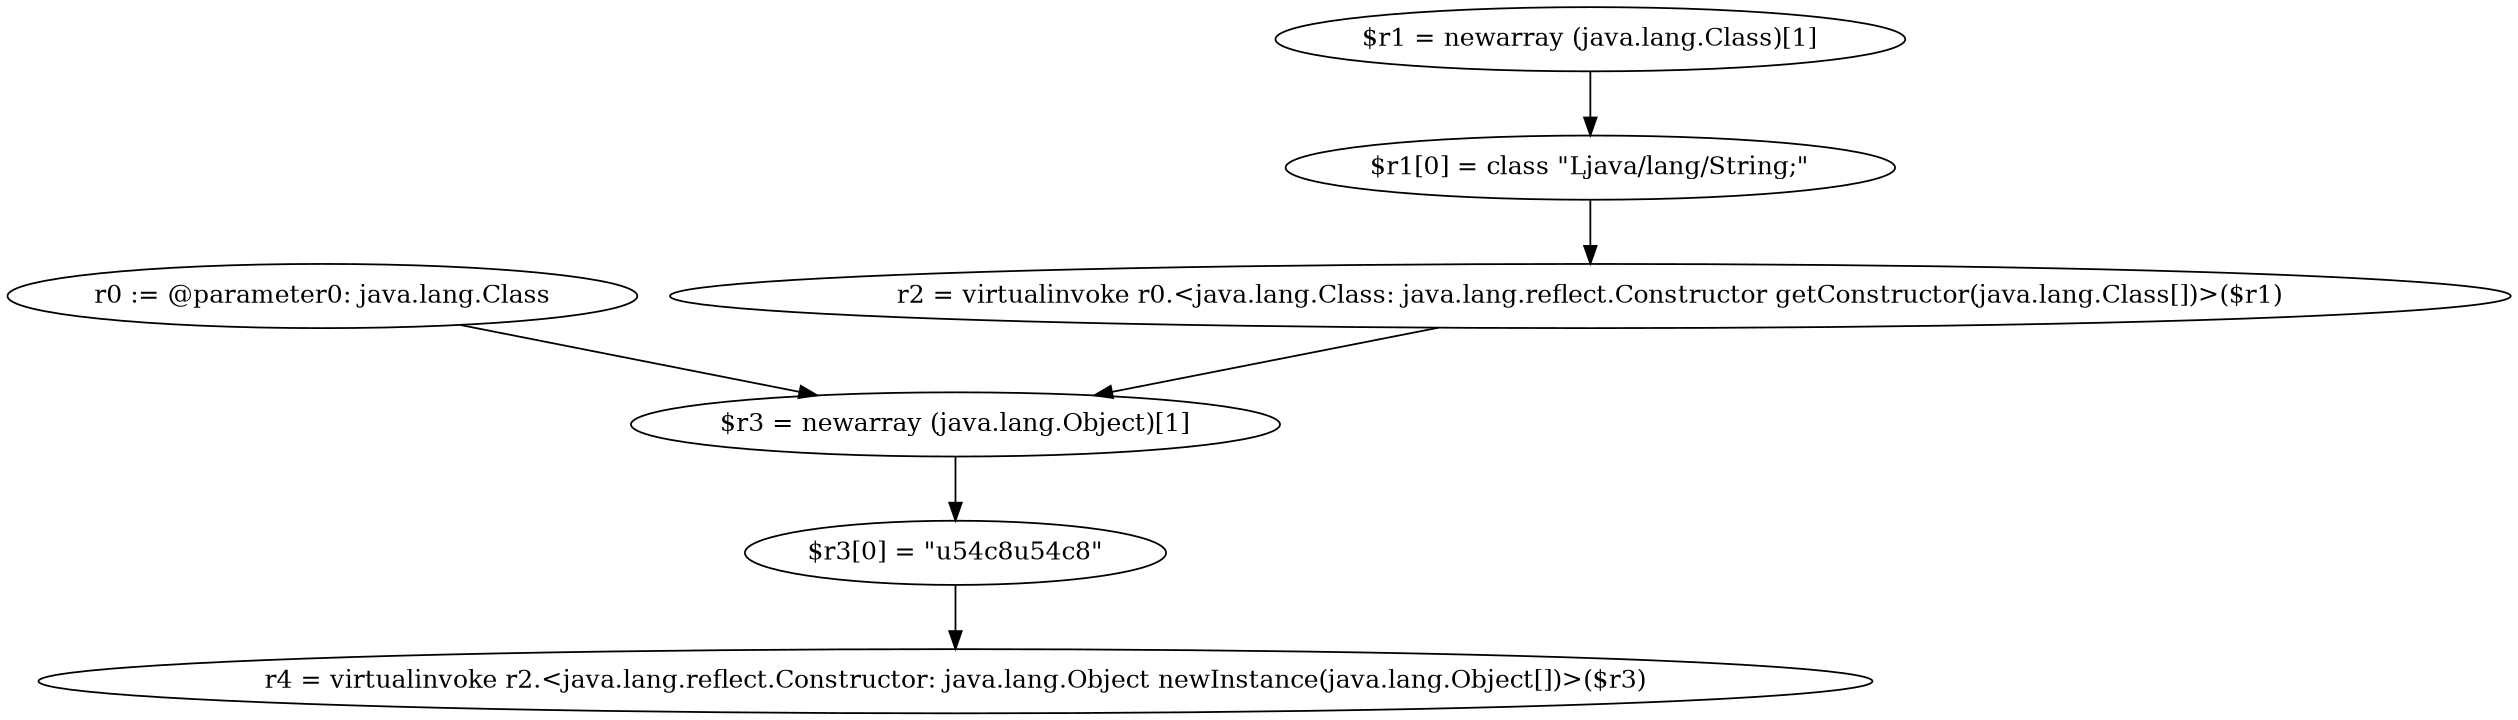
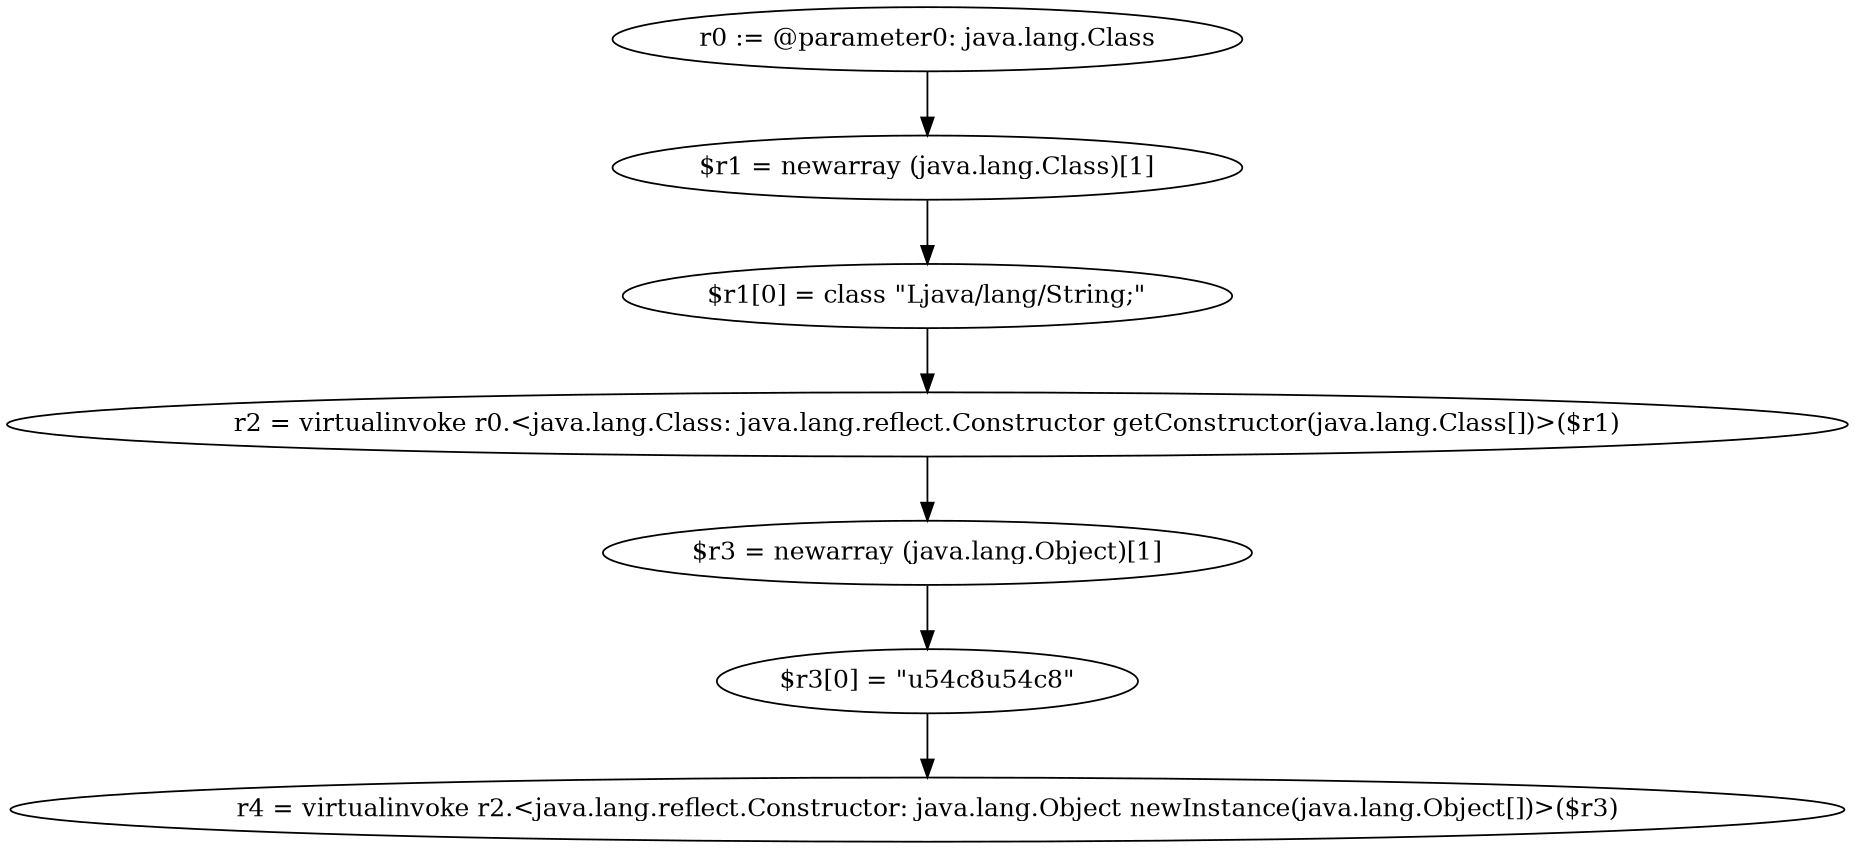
(630, 358) -> (927, 95)
